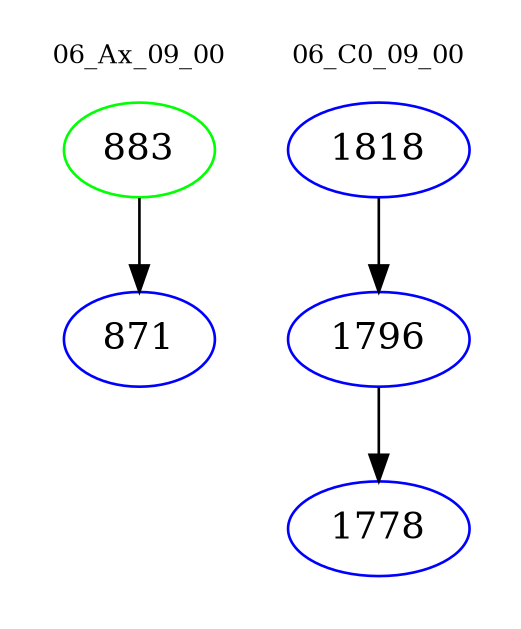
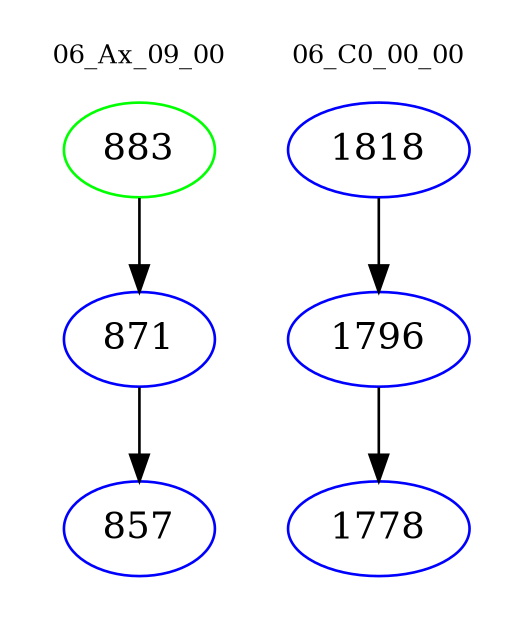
(379, 57) -> (379, 57)
none -> (139, 529)
